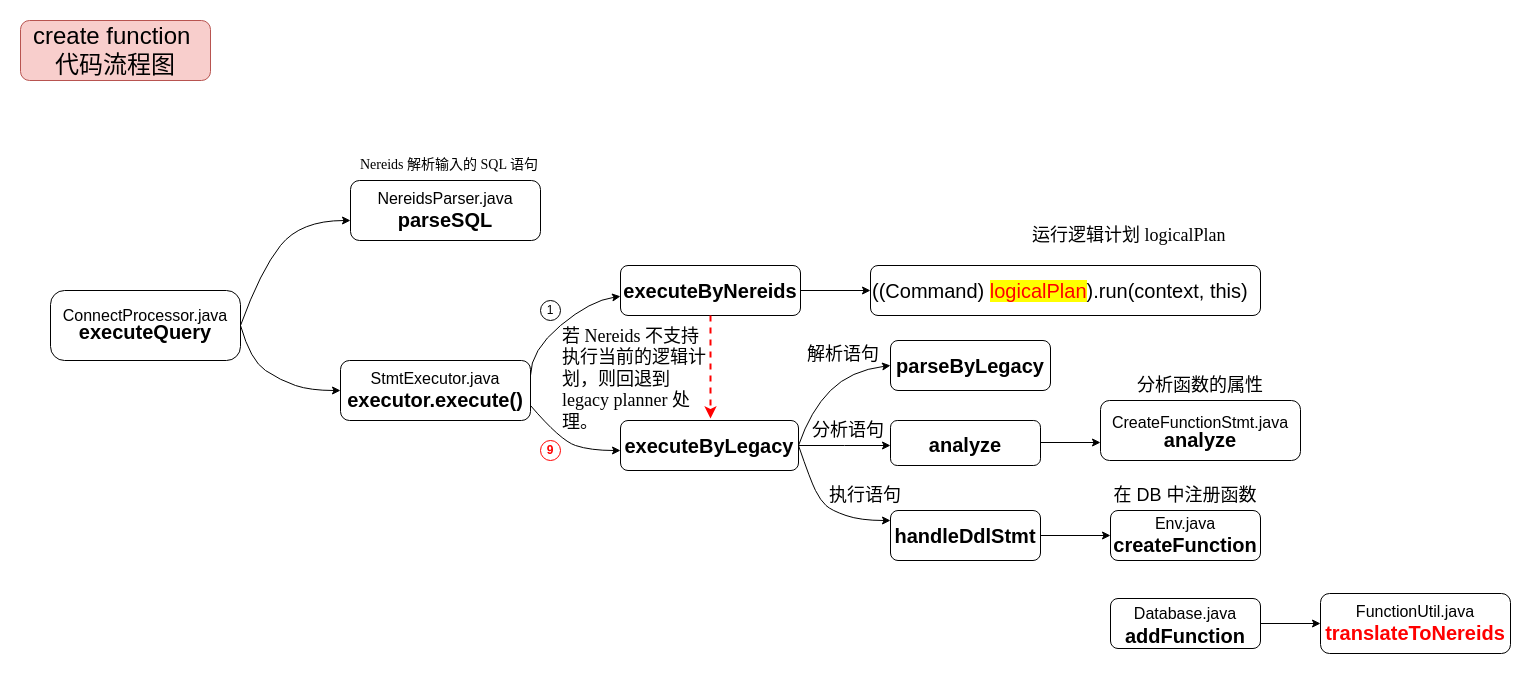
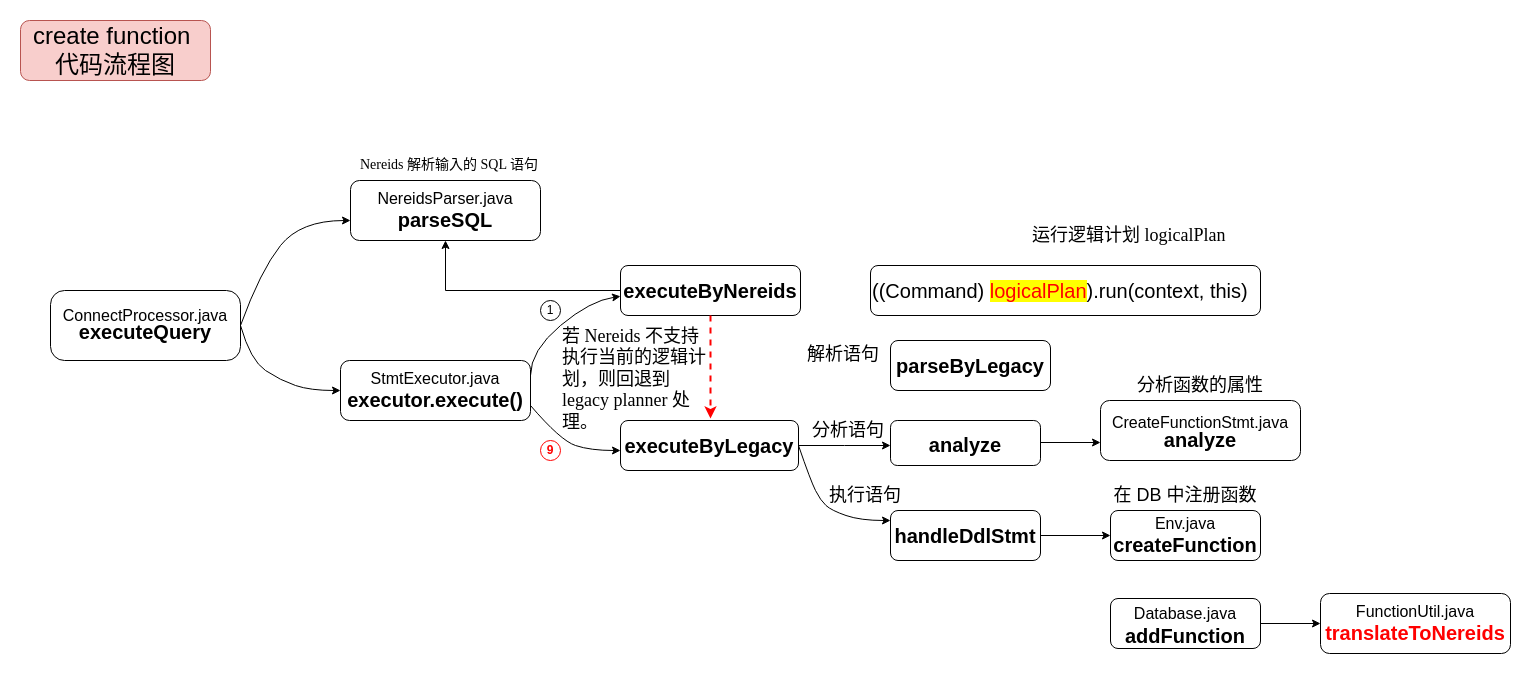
(832, 291) -> (512, 291)
(830, 391) -> none
